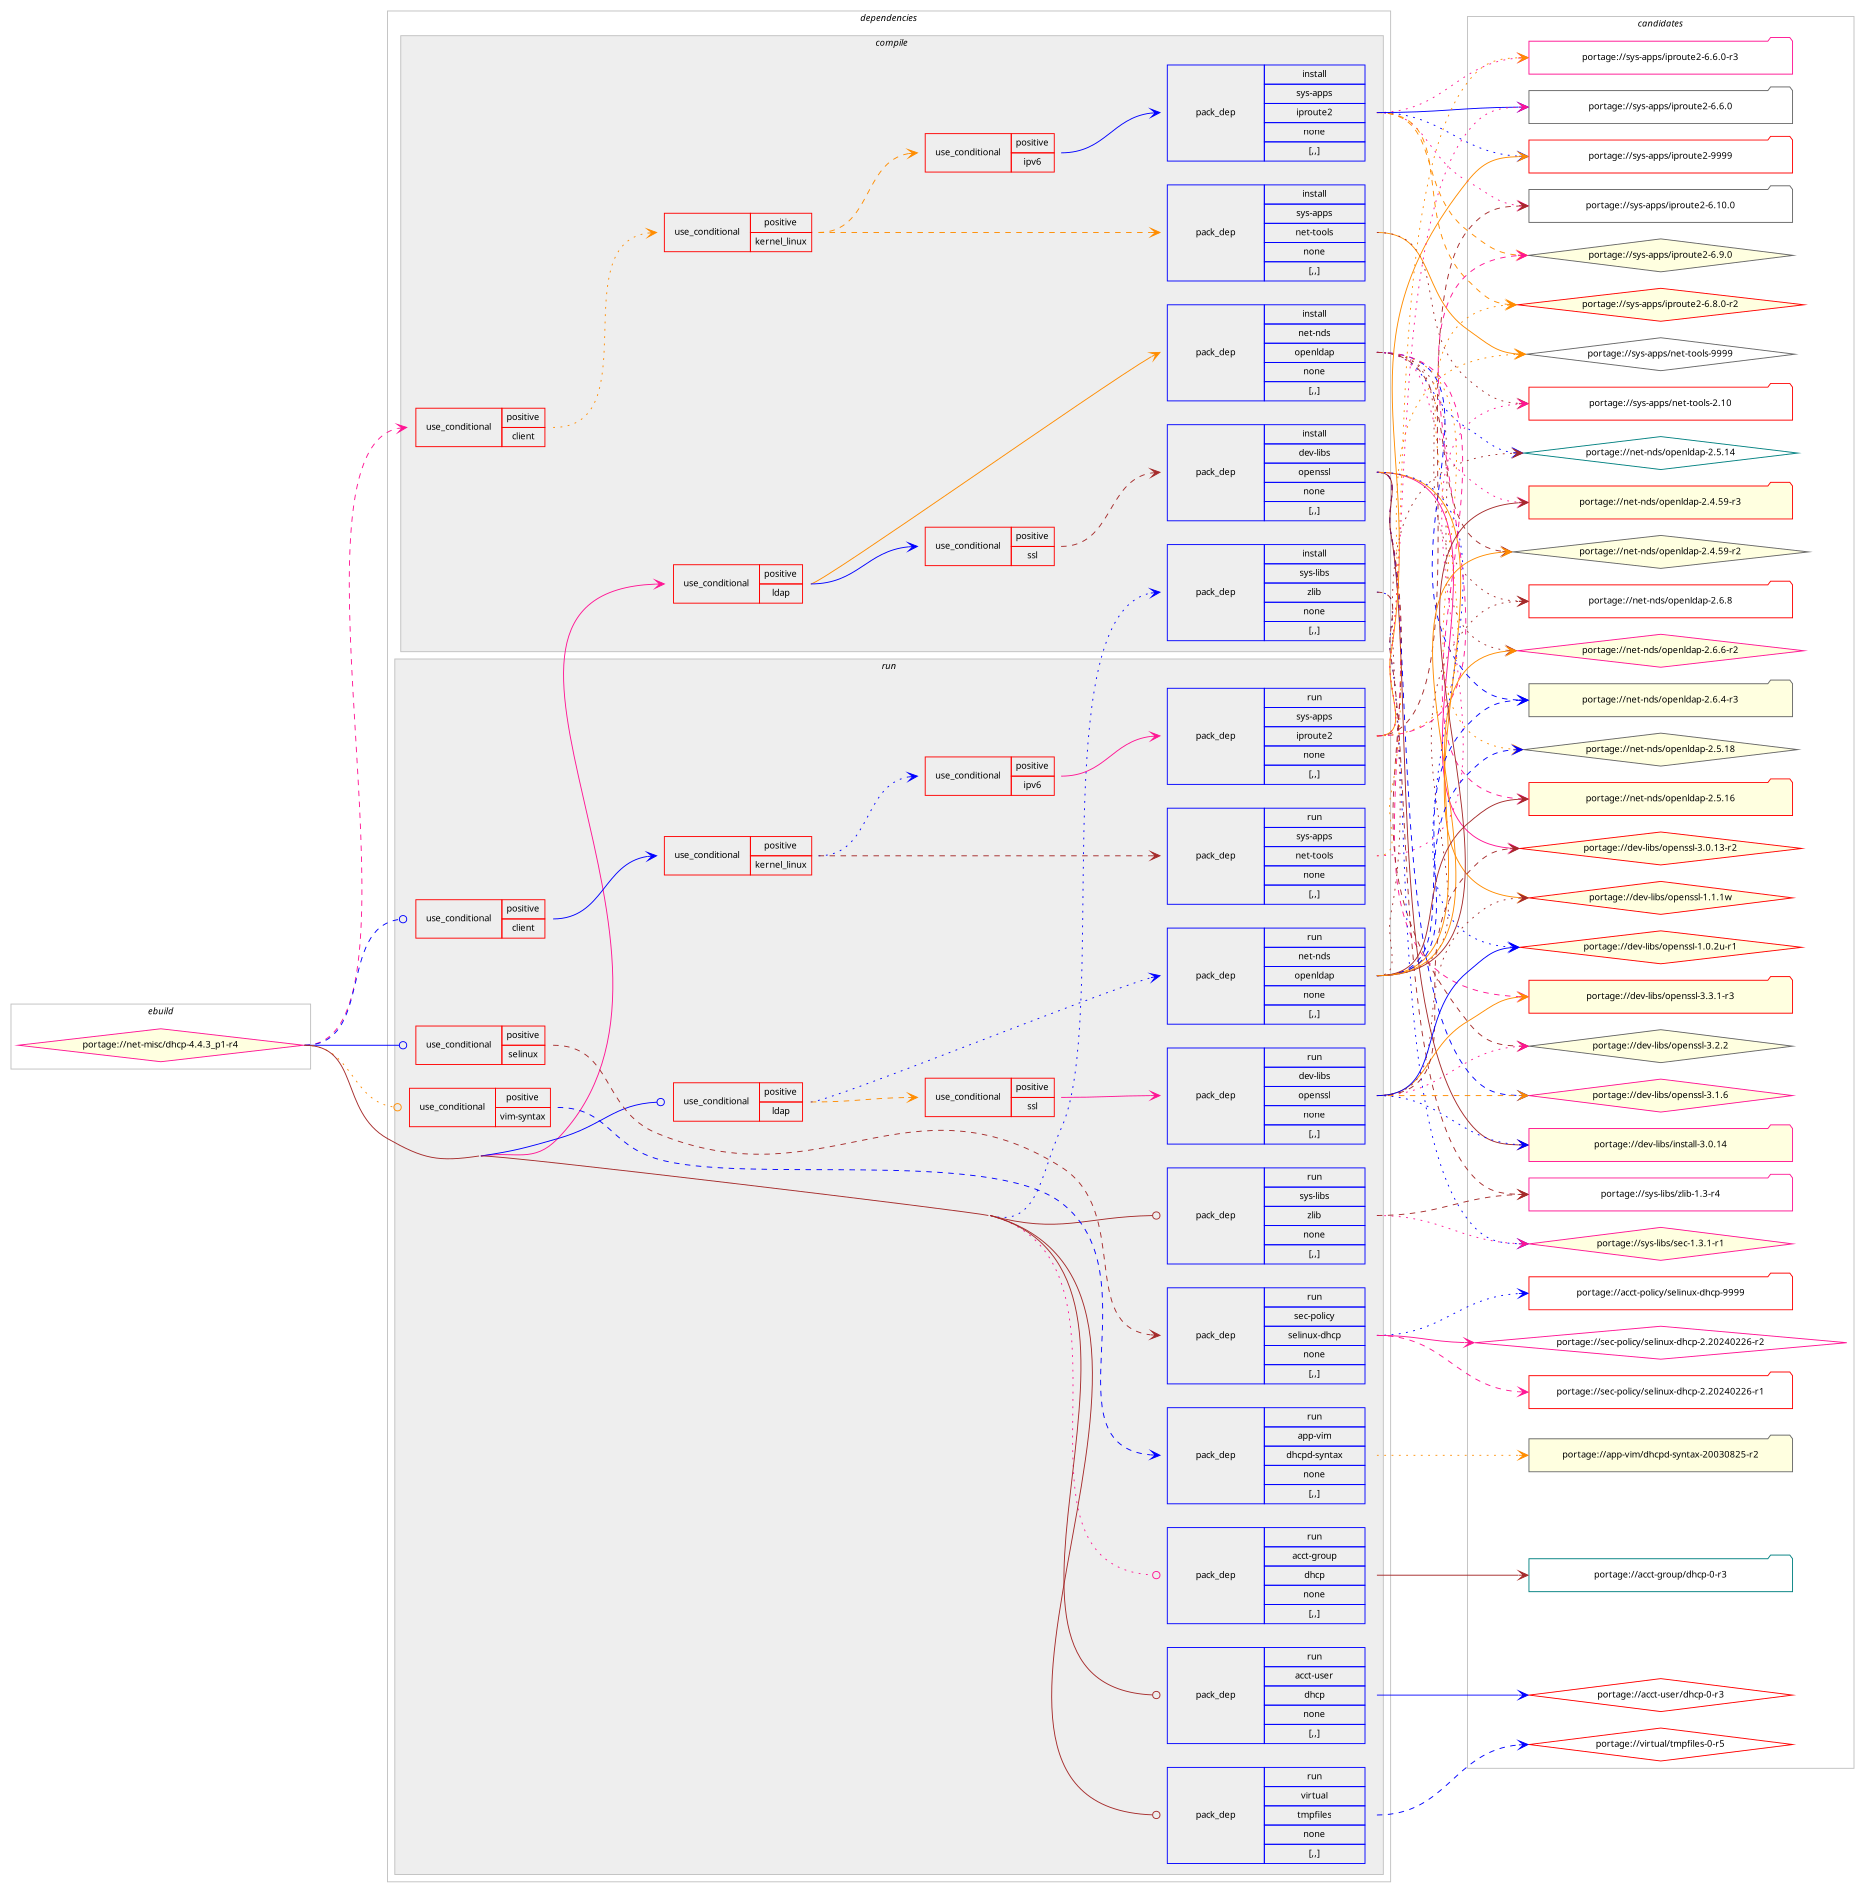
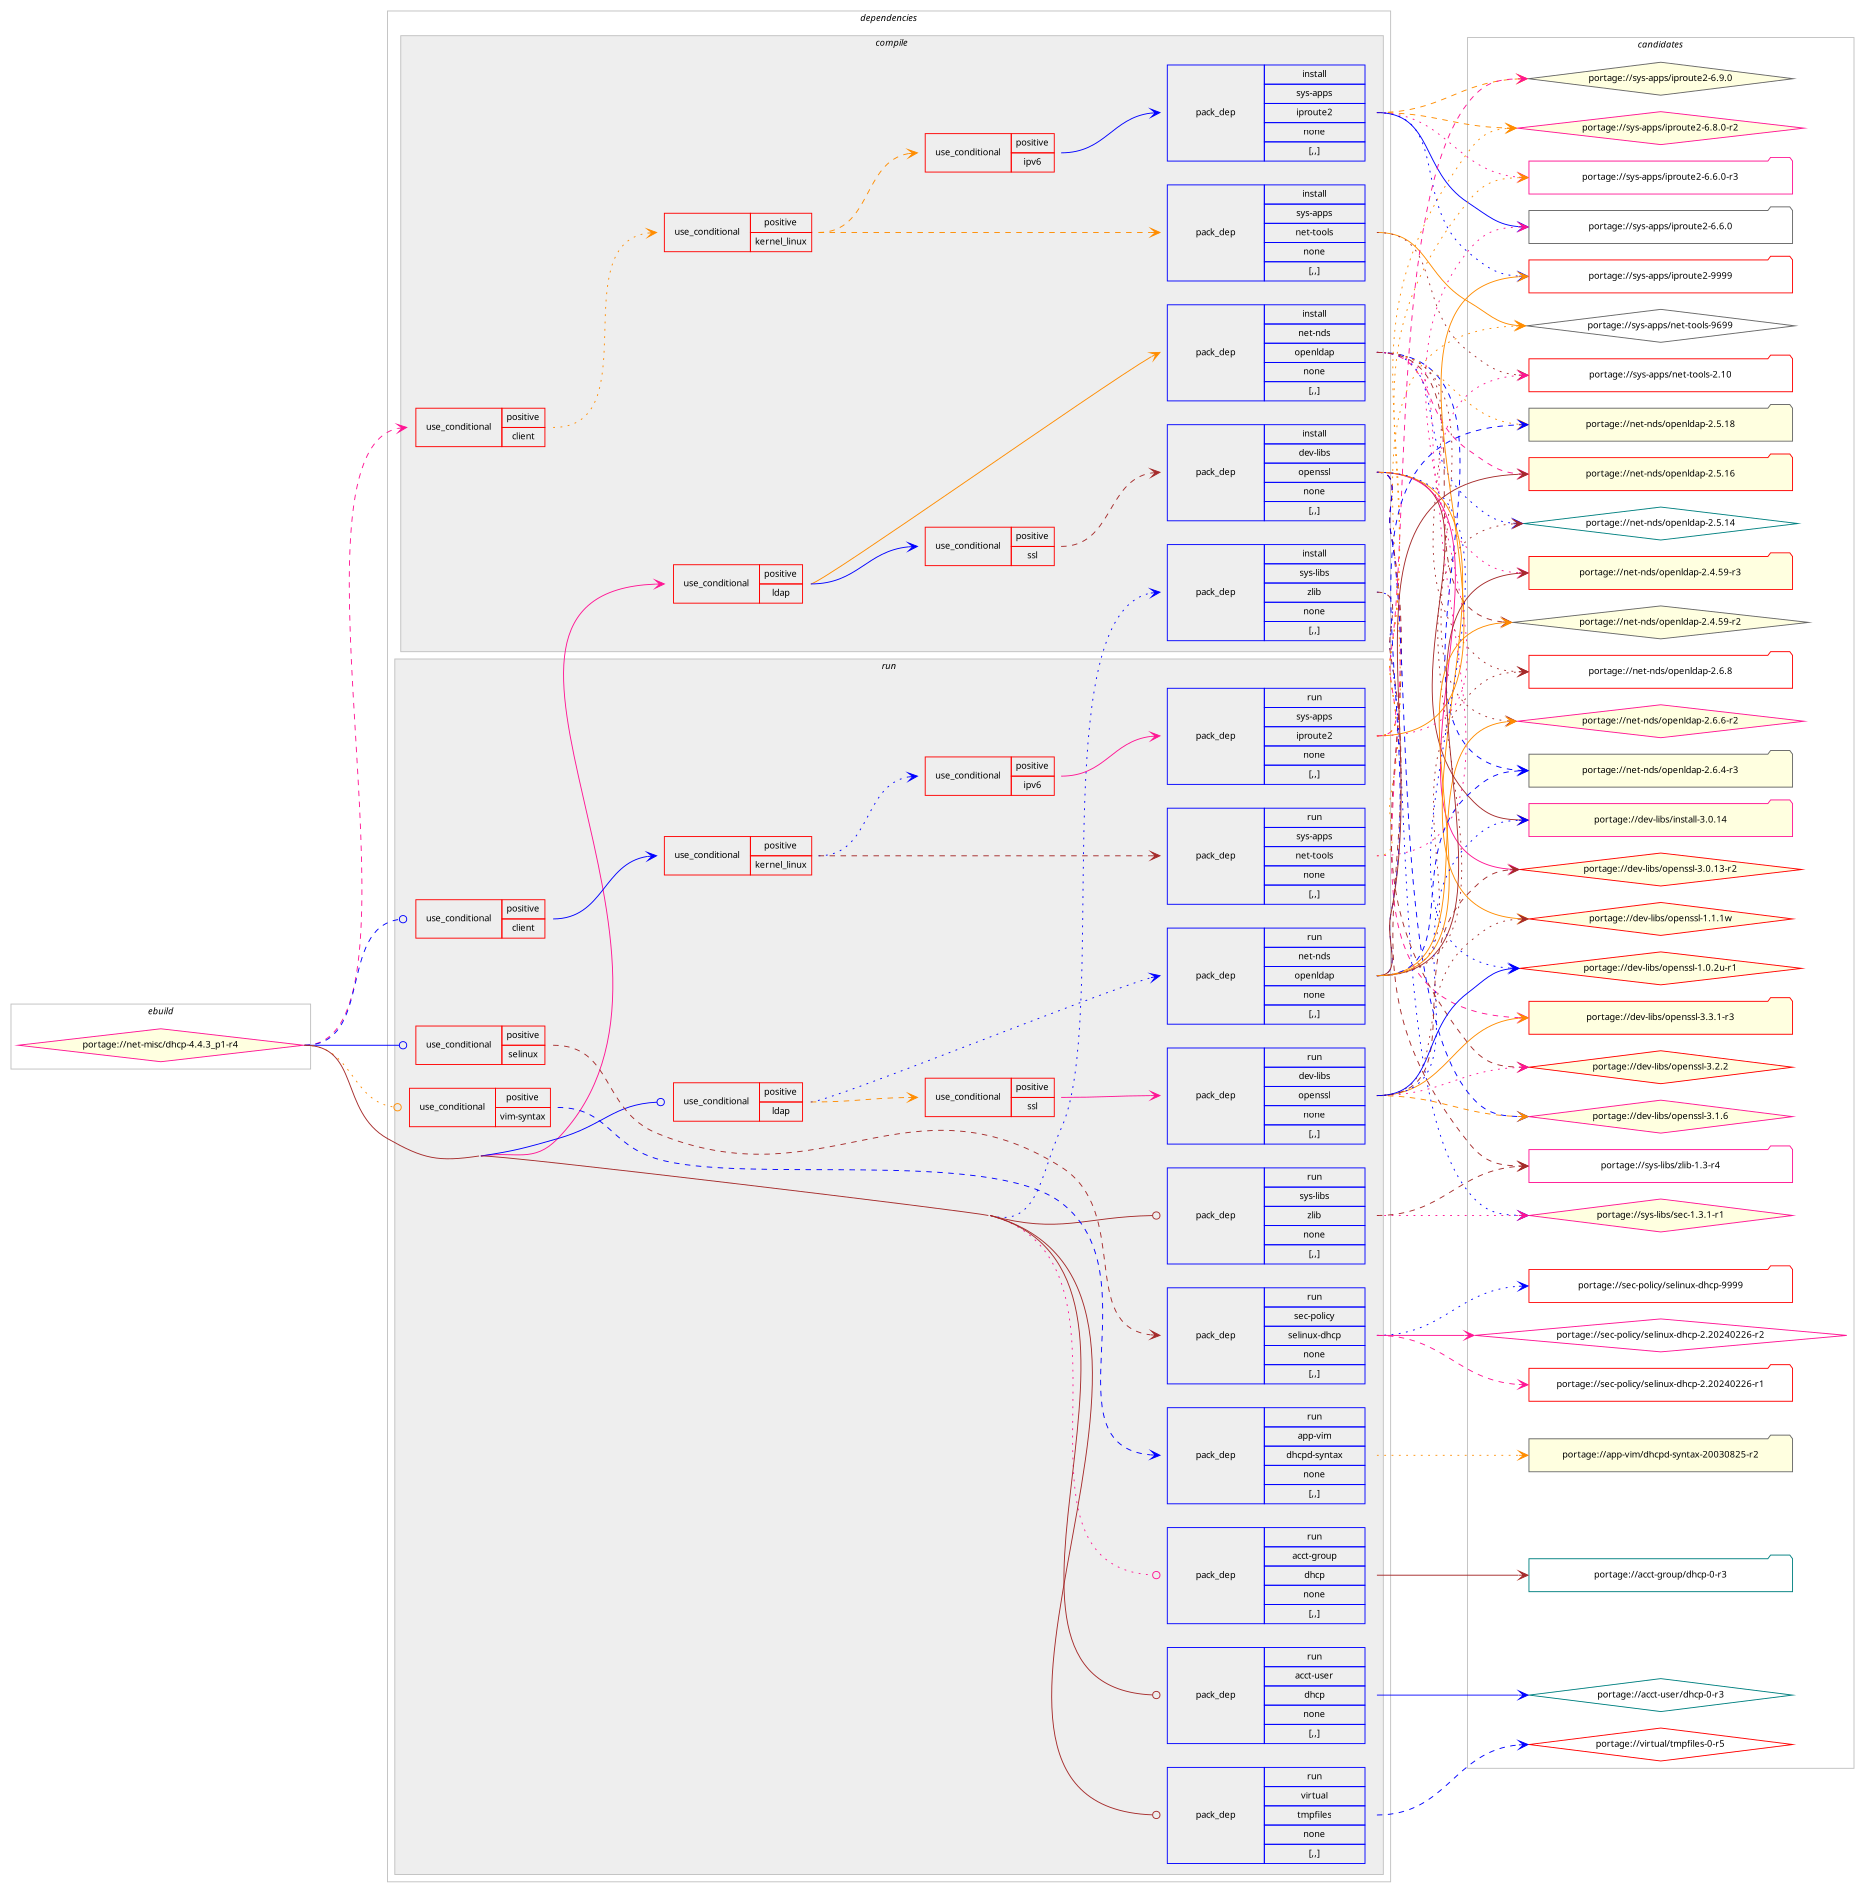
(1661, 206) -> none
(1661, 305) -> (1661, 128)
(1661, 354) -> (1661, 326)
(1661, 750) -> (1661, 425)
(1661, 1046) -> (1661, 1067)
(1661, 1293) -> (1661, 1286)
(1661, 1695) -> (1661, 1695)
